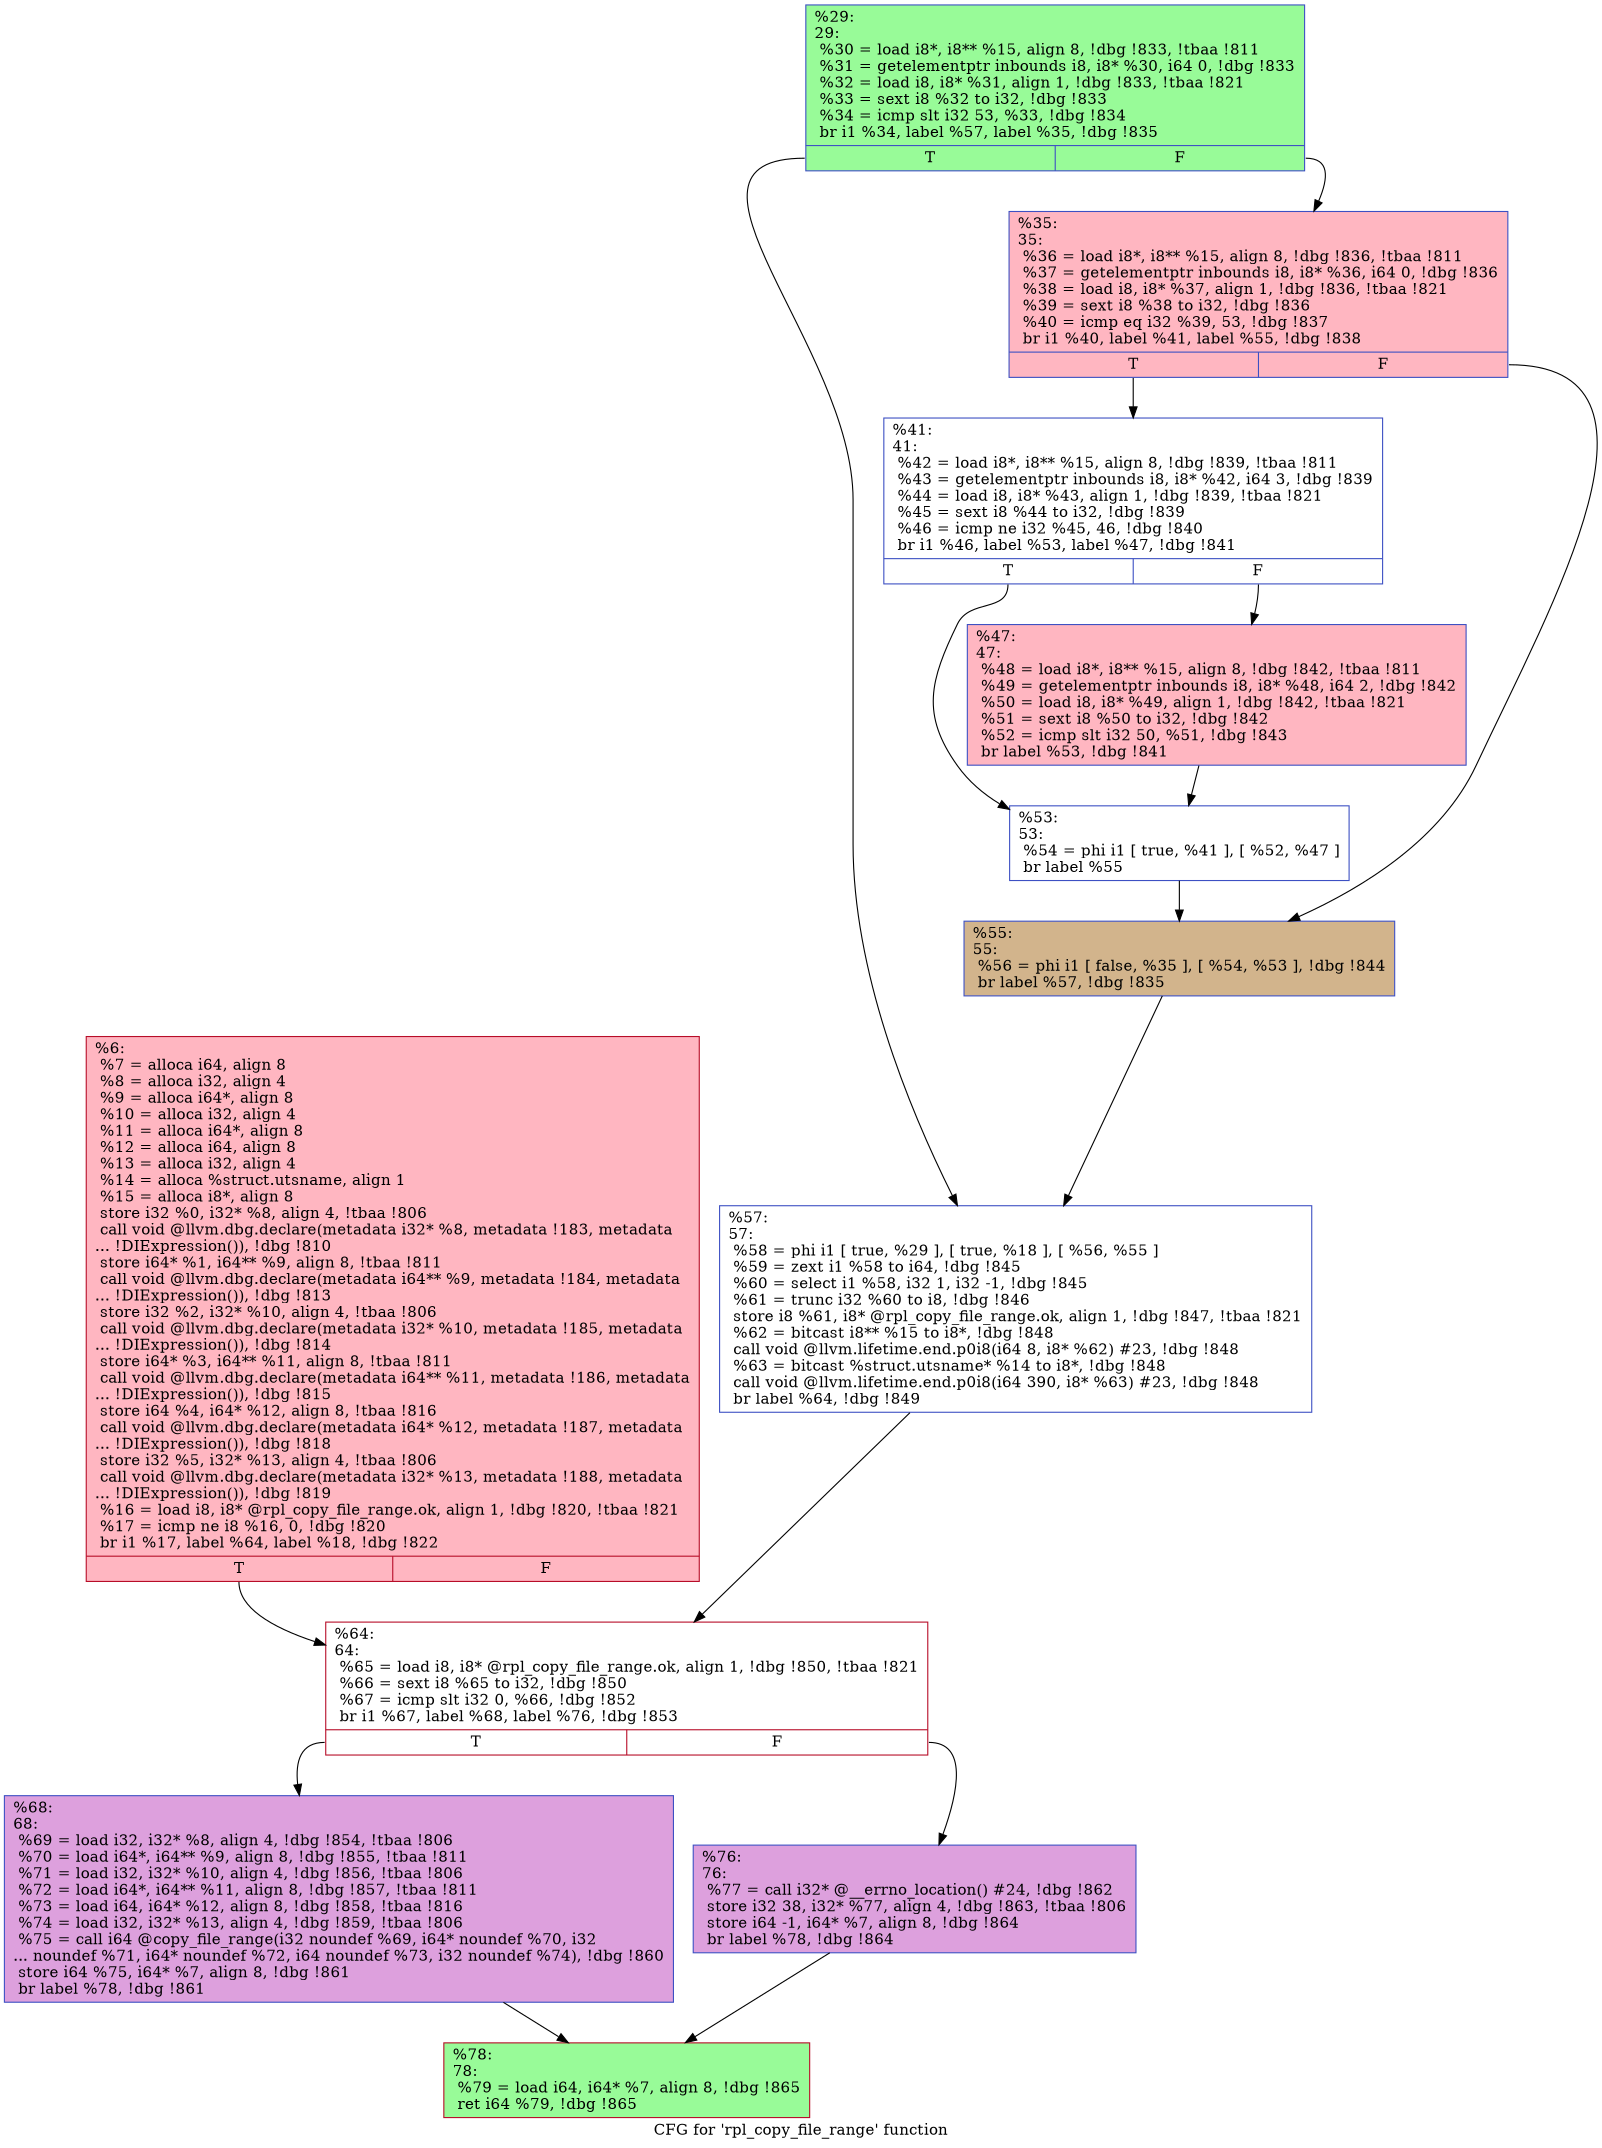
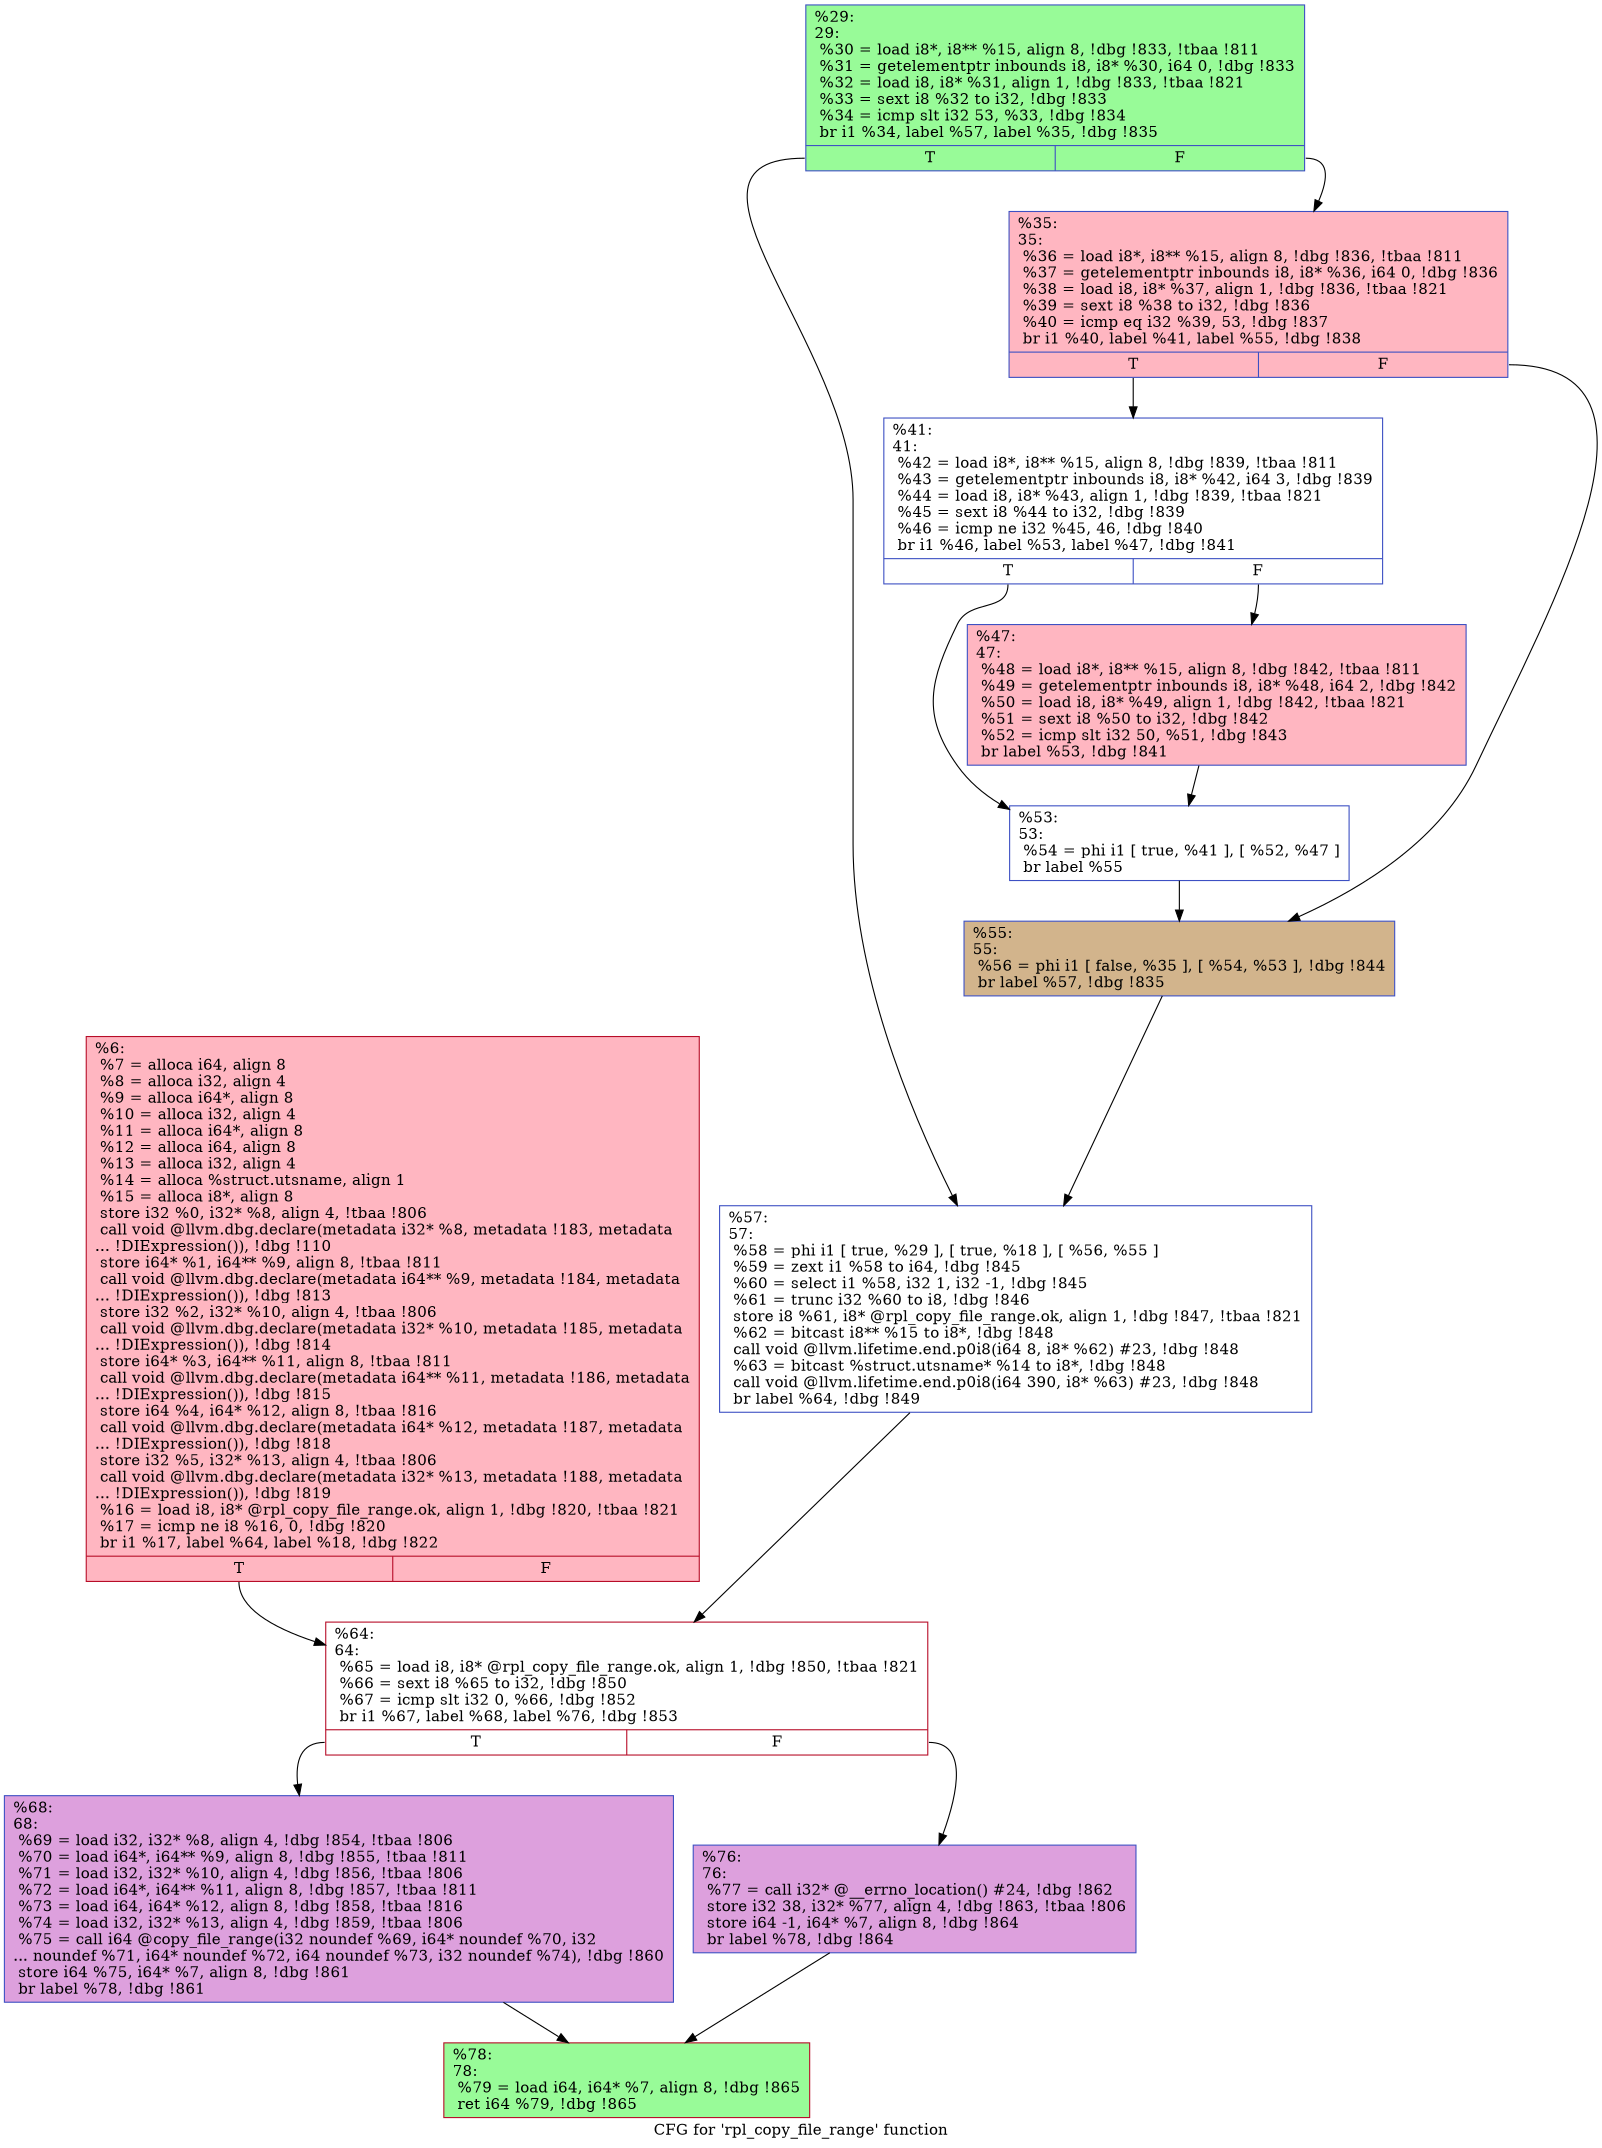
(214, 1246) -> (214, 1246)
